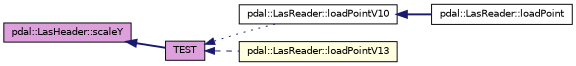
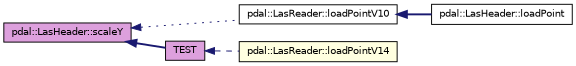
(502, 14) -> (502, 14)
(246, 32) -> (190, 24)
(318, 52) -> (318, 52)
